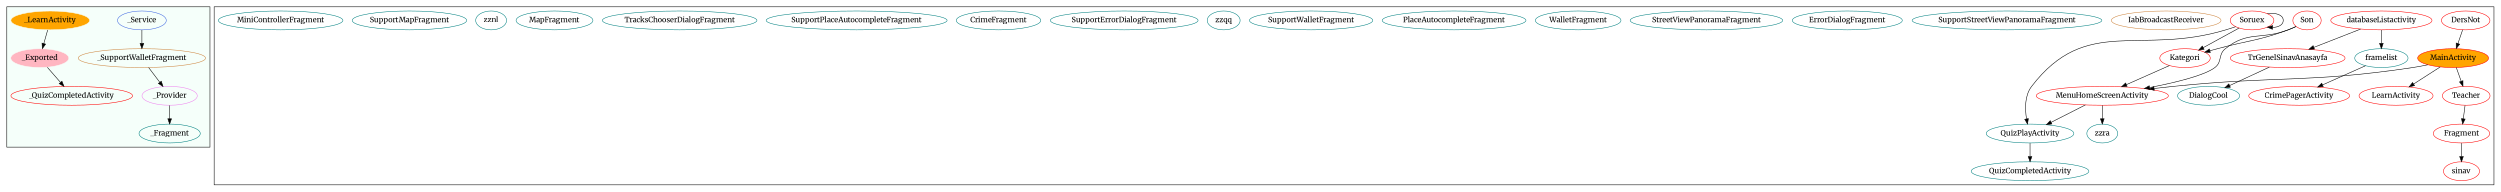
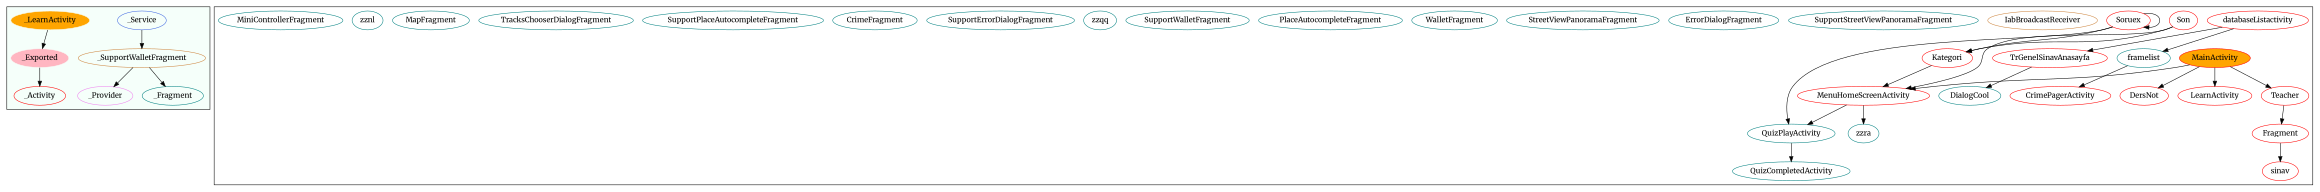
(409, 20) -> none
(2460, 37) -> (2181, 76)
(72, 96) -> (40, 96)
(170, 112) -> (156, 75)
